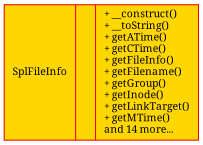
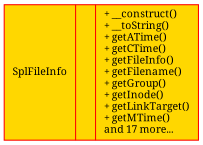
(139, 130) -> (139, 130)
